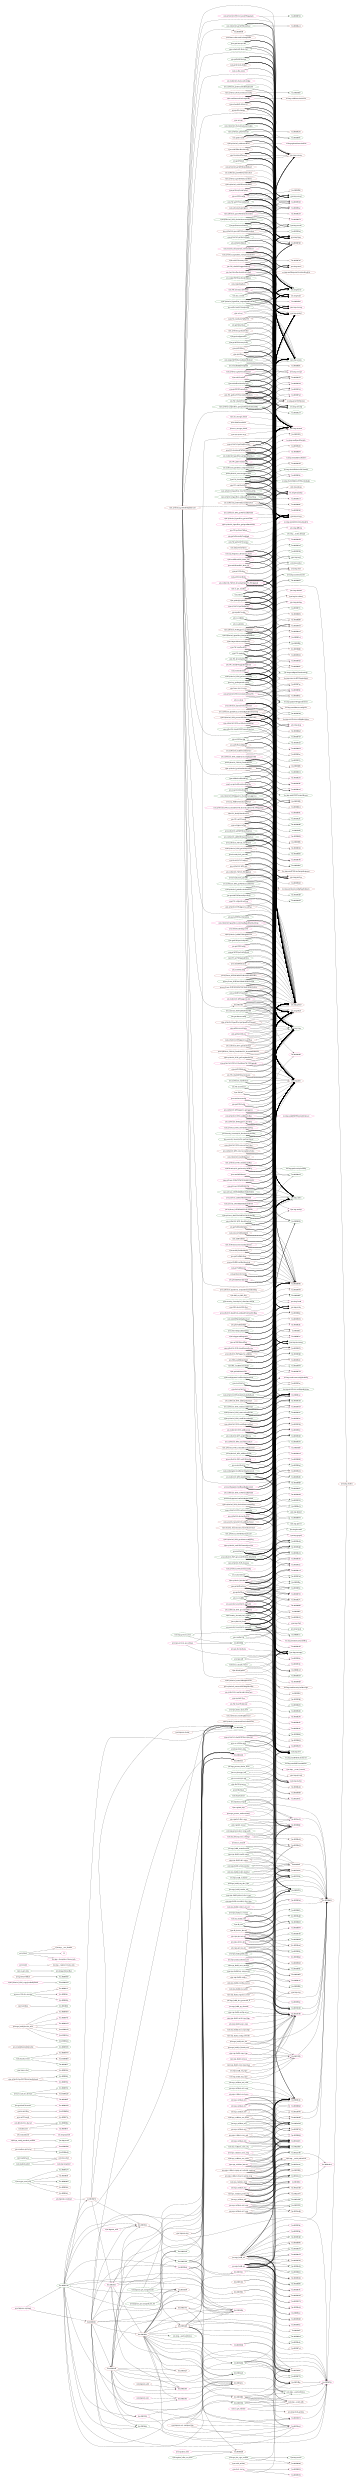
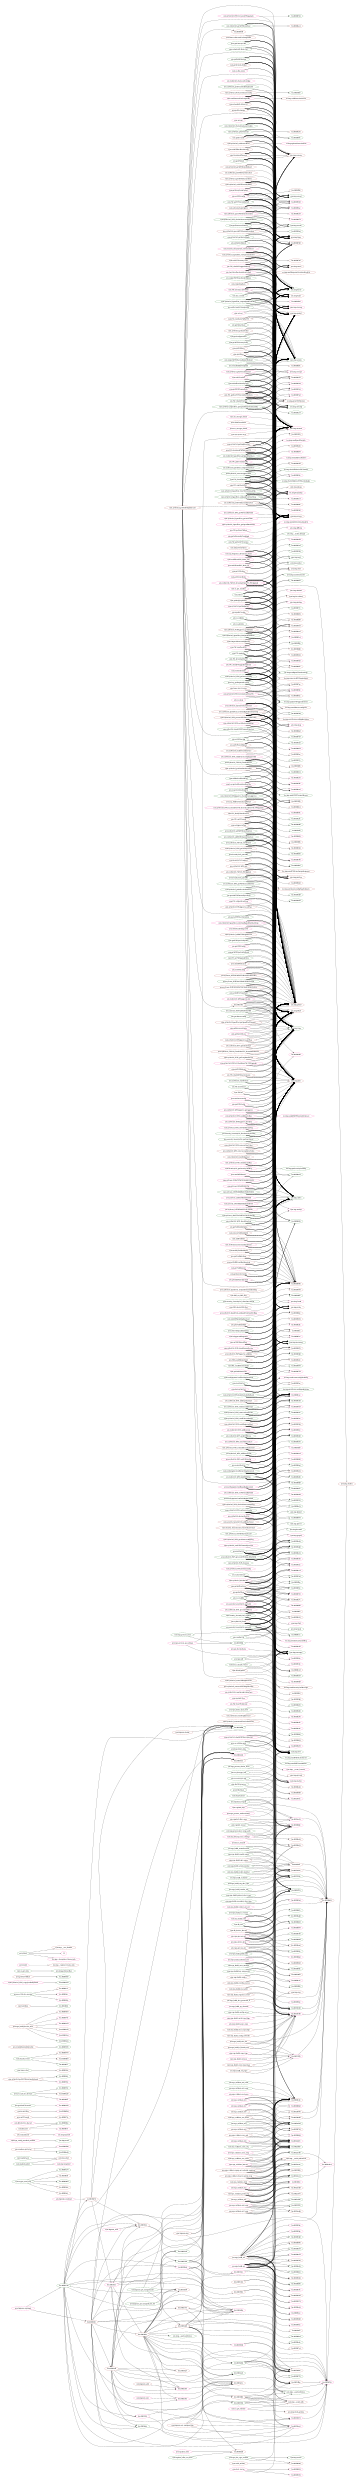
(238, 2077) -> none
